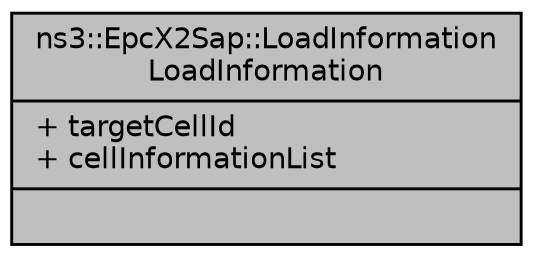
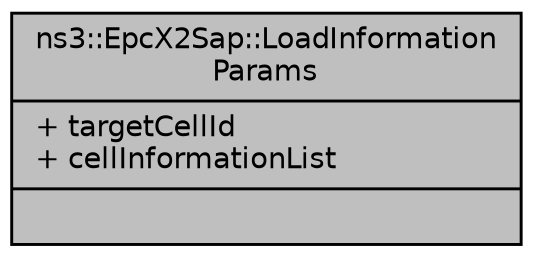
(266, 72) -> (266, 72)
